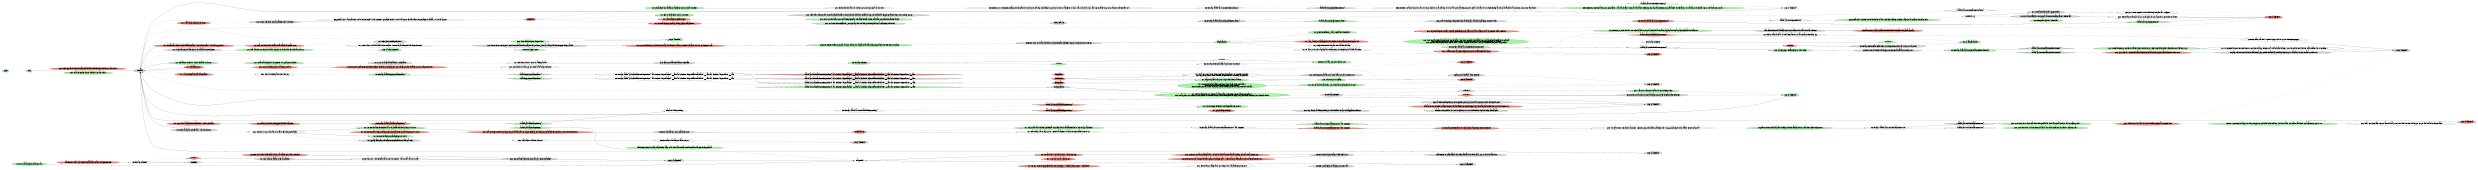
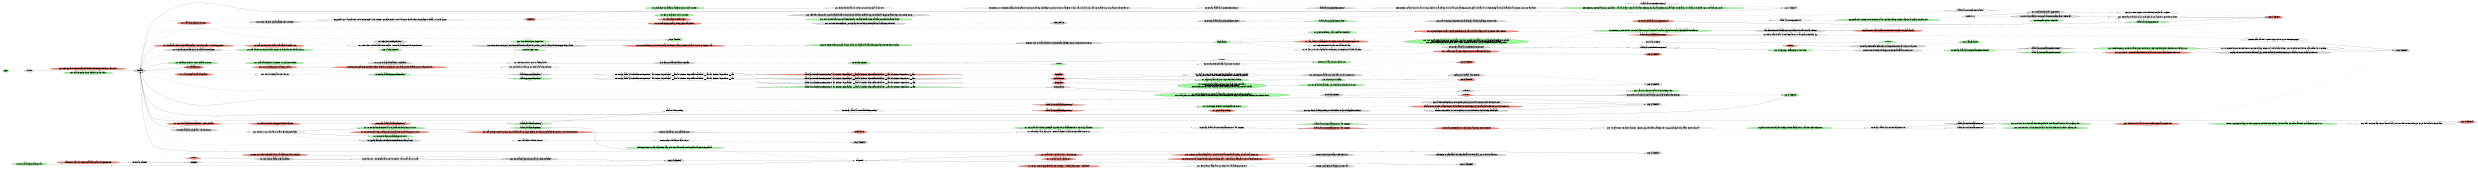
(29, 71) -> (29, 71)
(1059, 79) -> (1059, 79)
